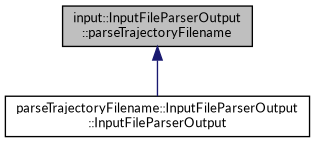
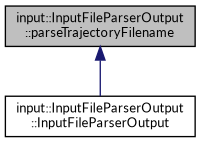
(157, 116) -> (100, 116)
